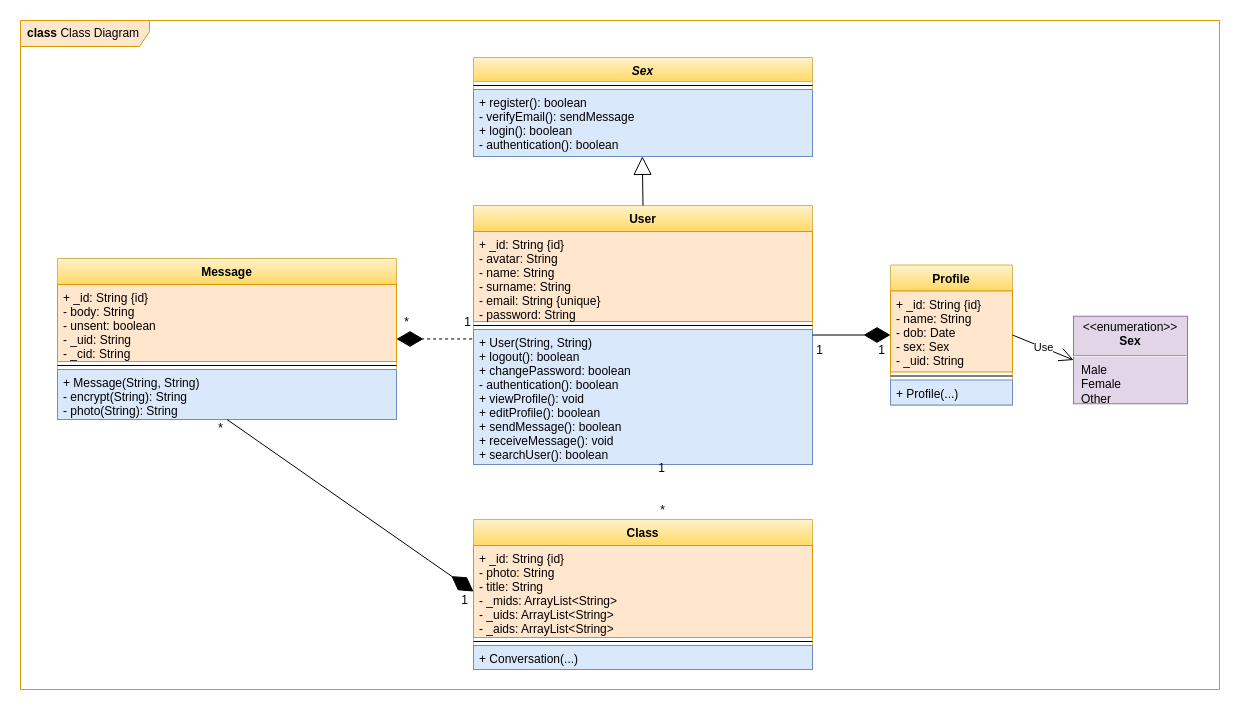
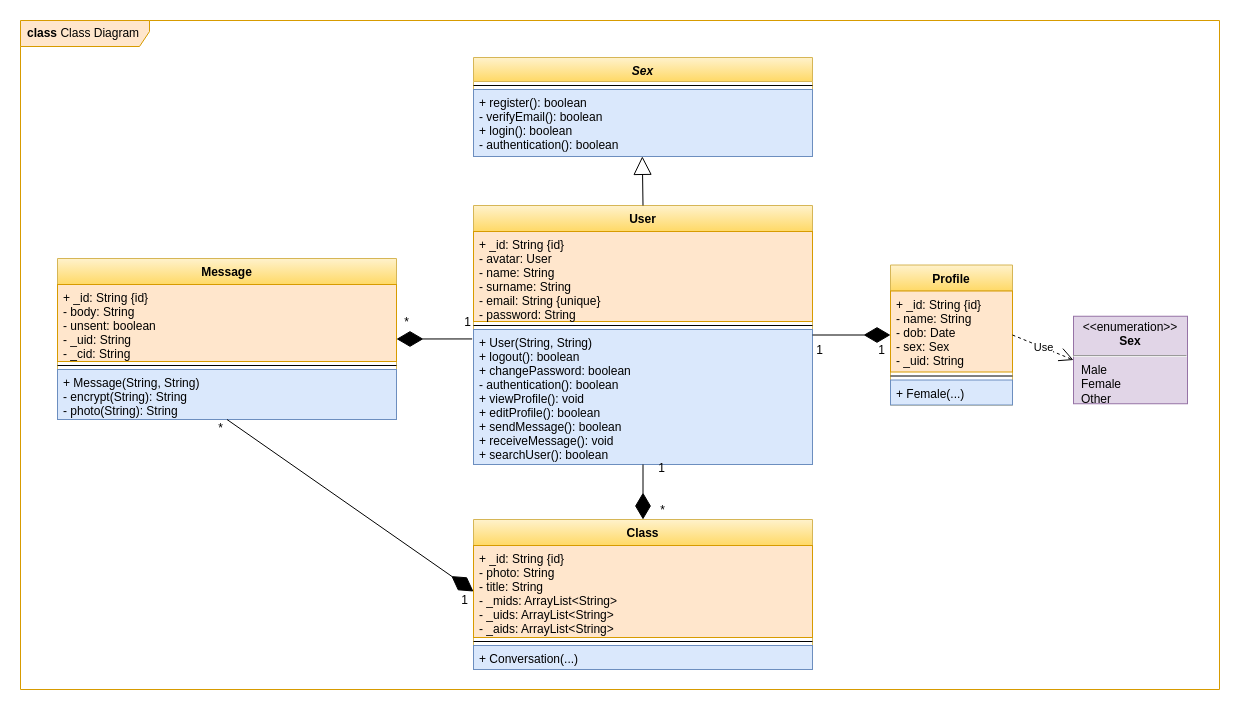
(542, 103) -> (542, 103)
(530, 245) -> (530, 245)
(447, 339) -> (447, 339)
(1025, 340) -> (1025, 340)
(935, 394) -> (933, 394)
none -> (643, 480)
